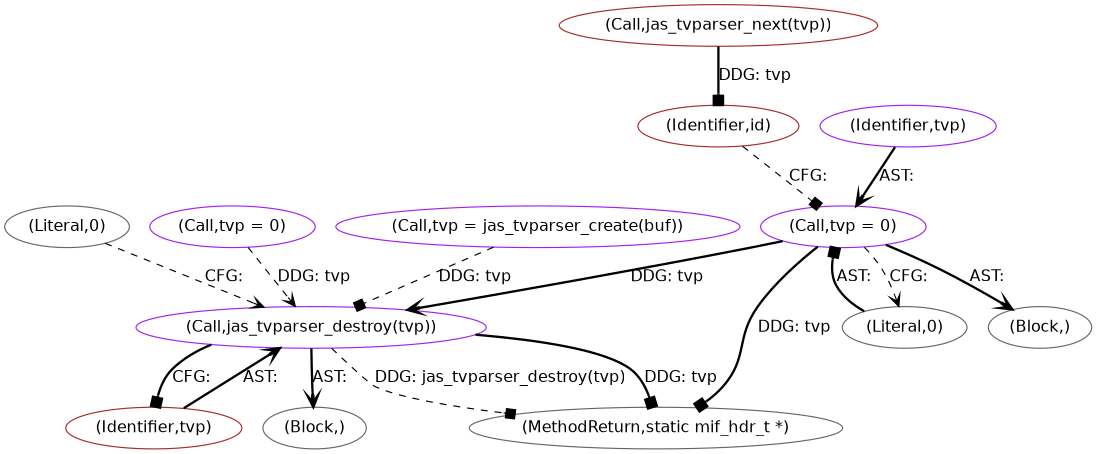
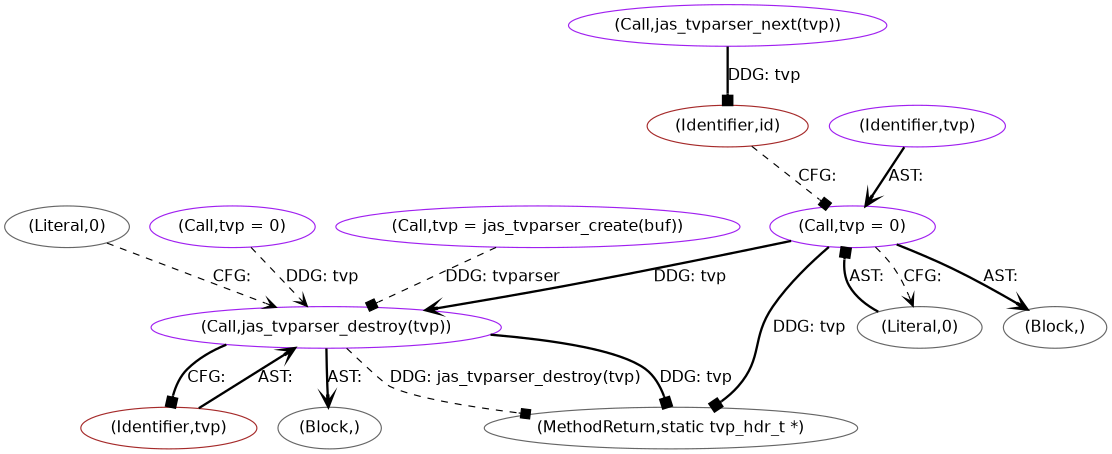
(718, 25) -> (728, 25)
(475, 277) -> (503, 277)
(656, 428) -> (671, 428)
